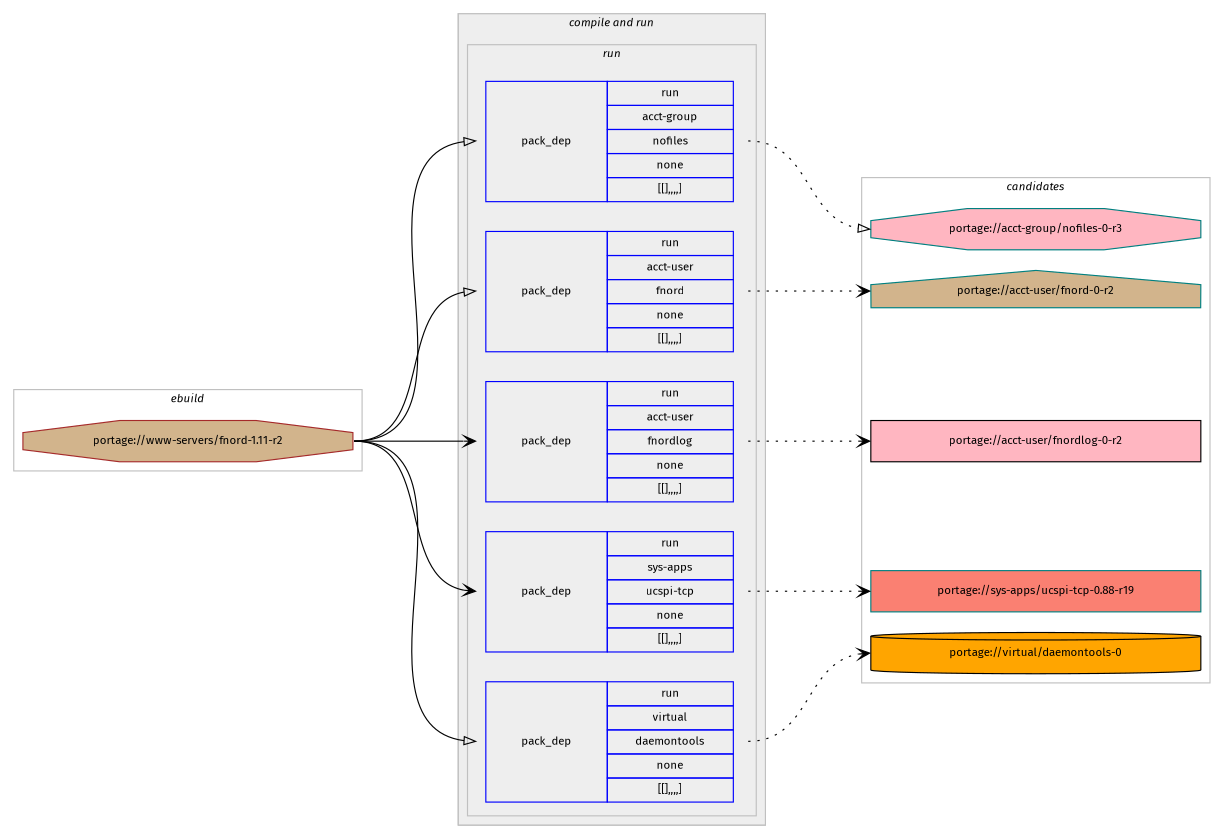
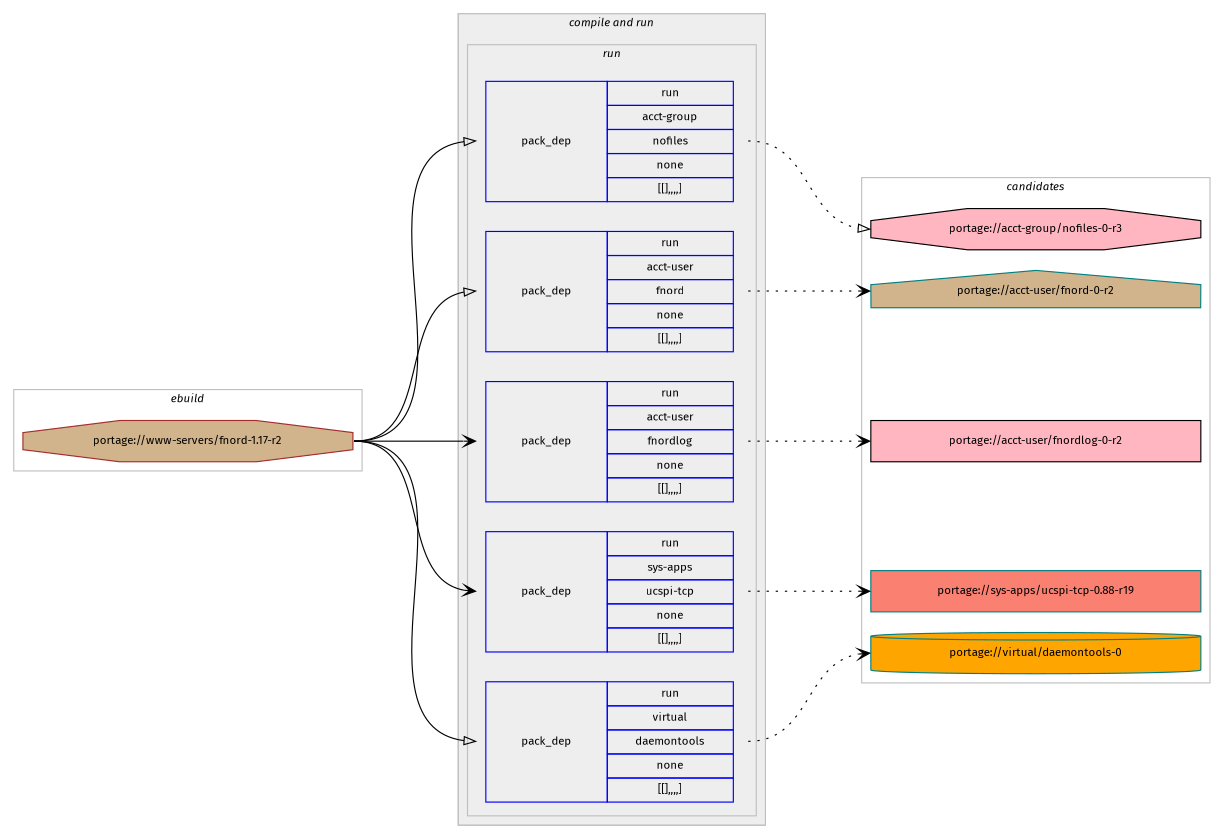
(1036, 229) -> (1036, 229)
(188, 441) -> (188, 441)
(1036, 653) -> (1036, 653)
